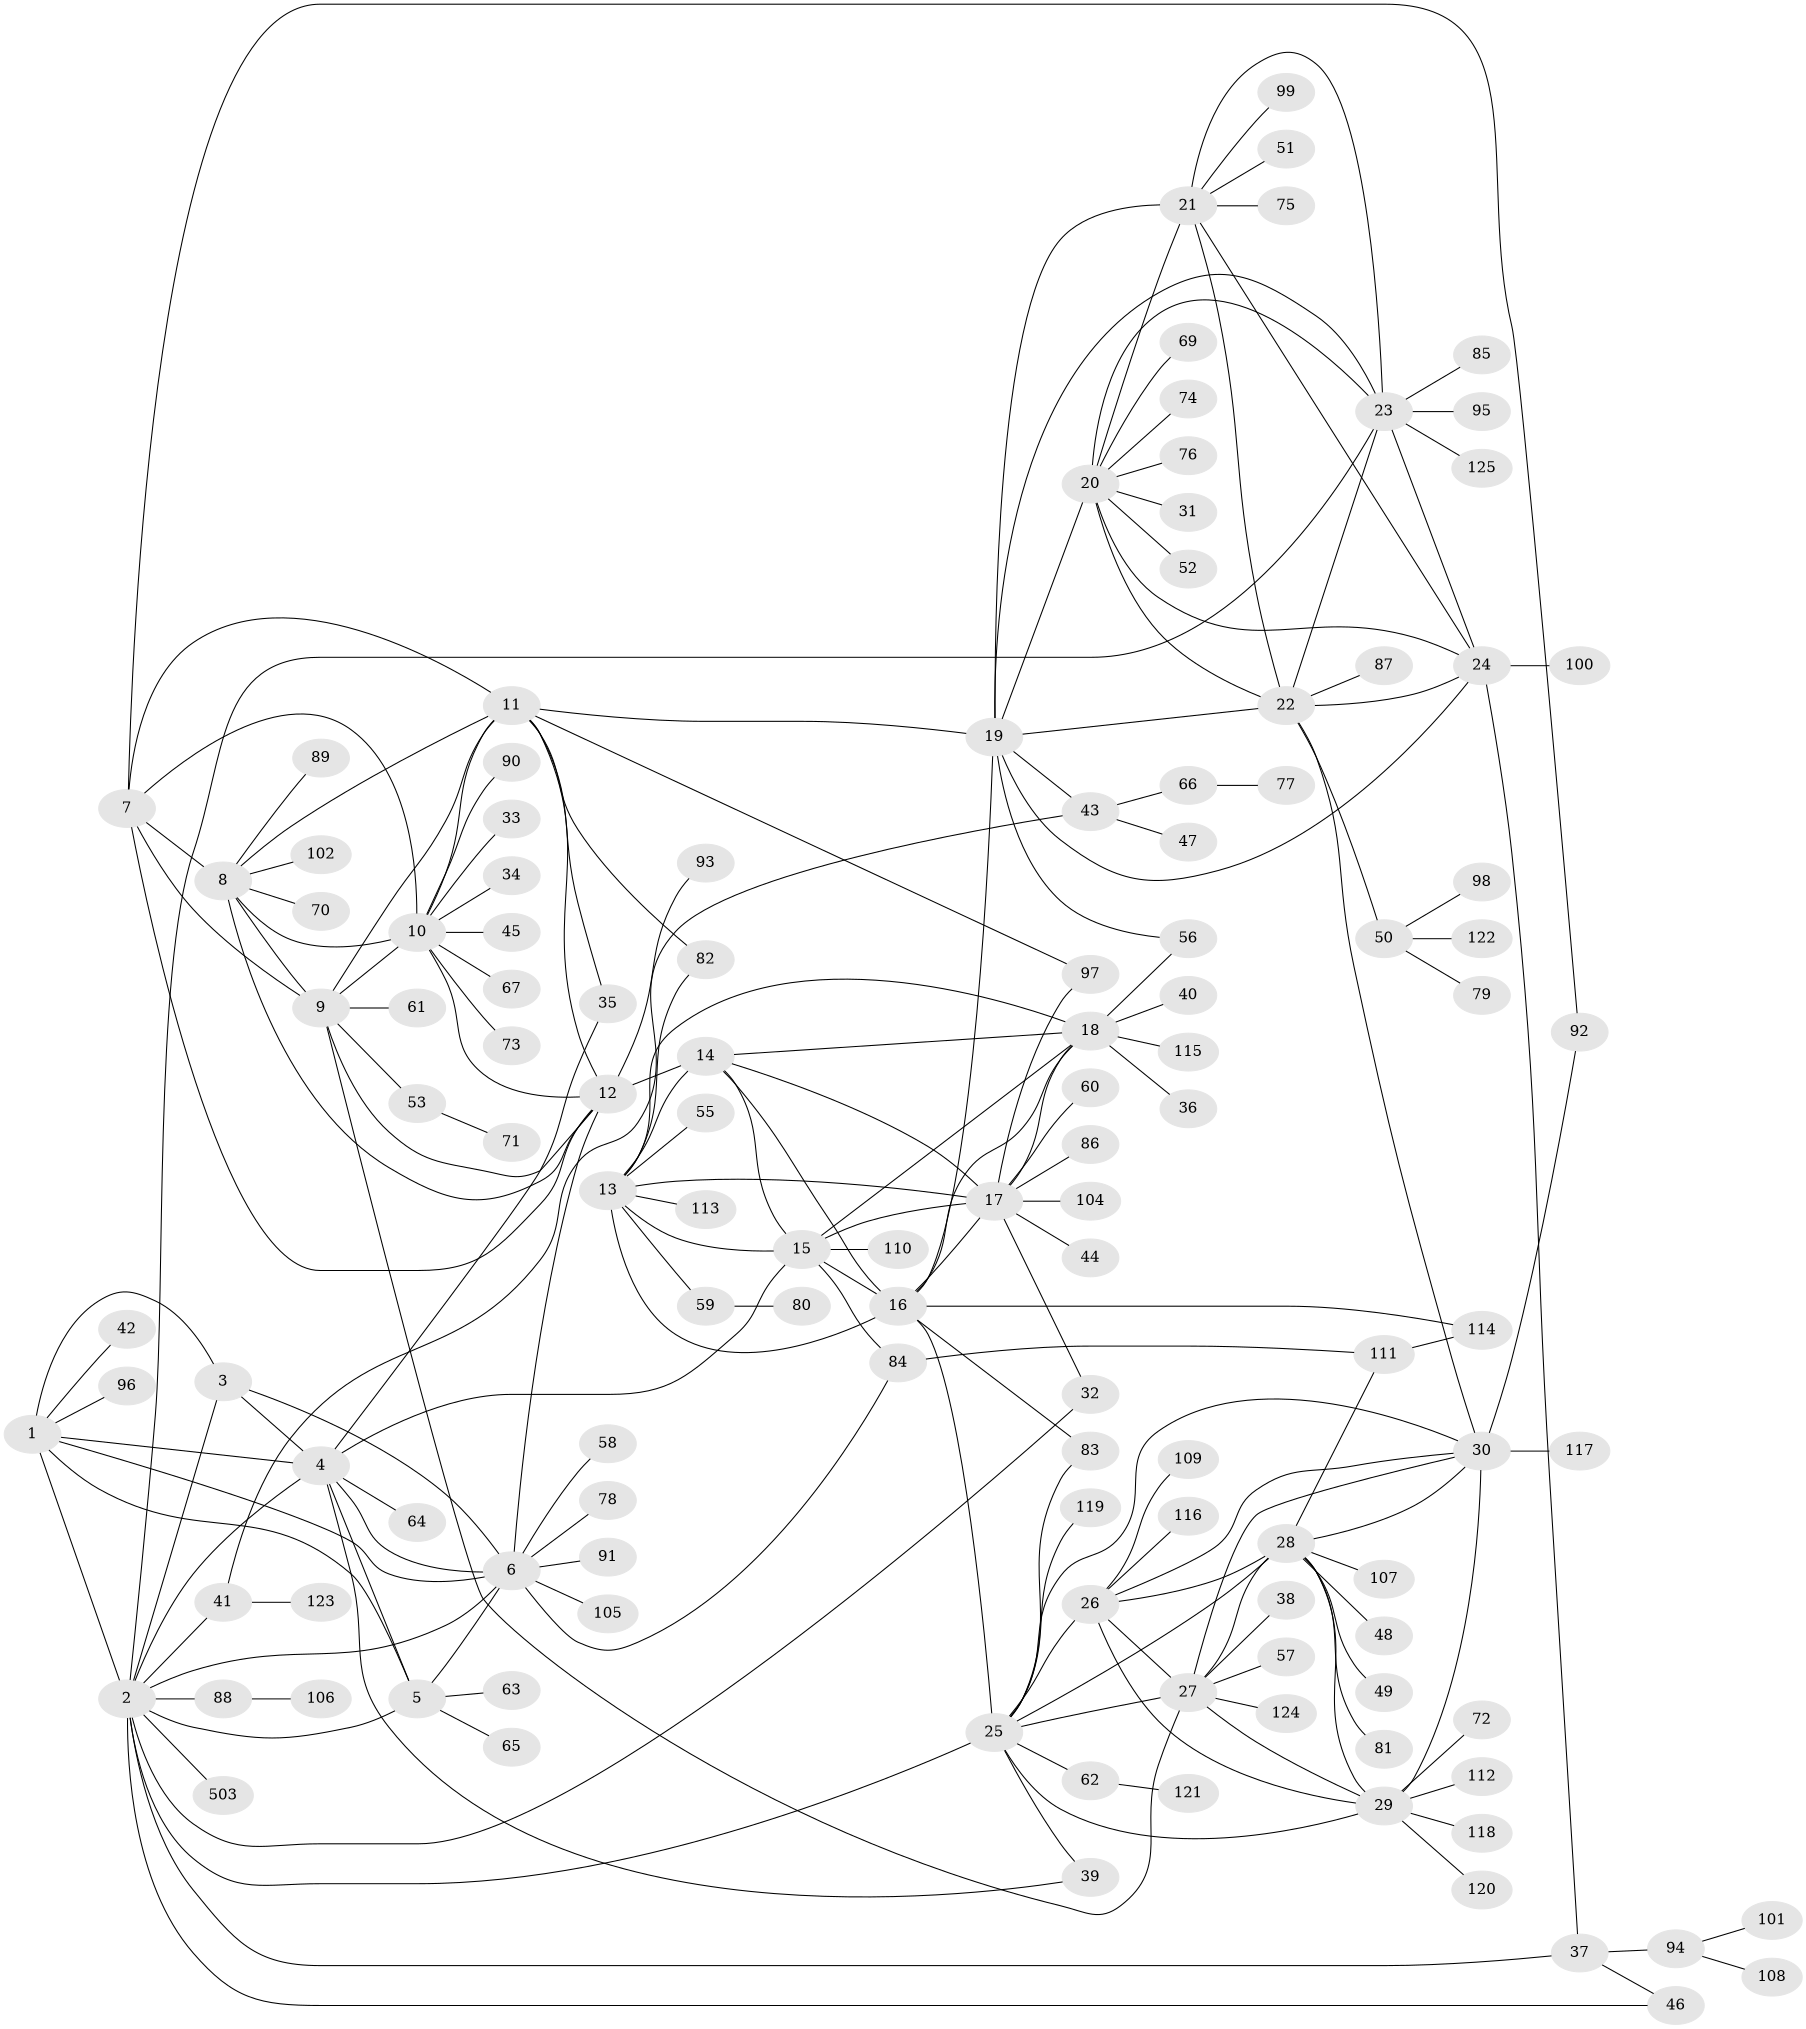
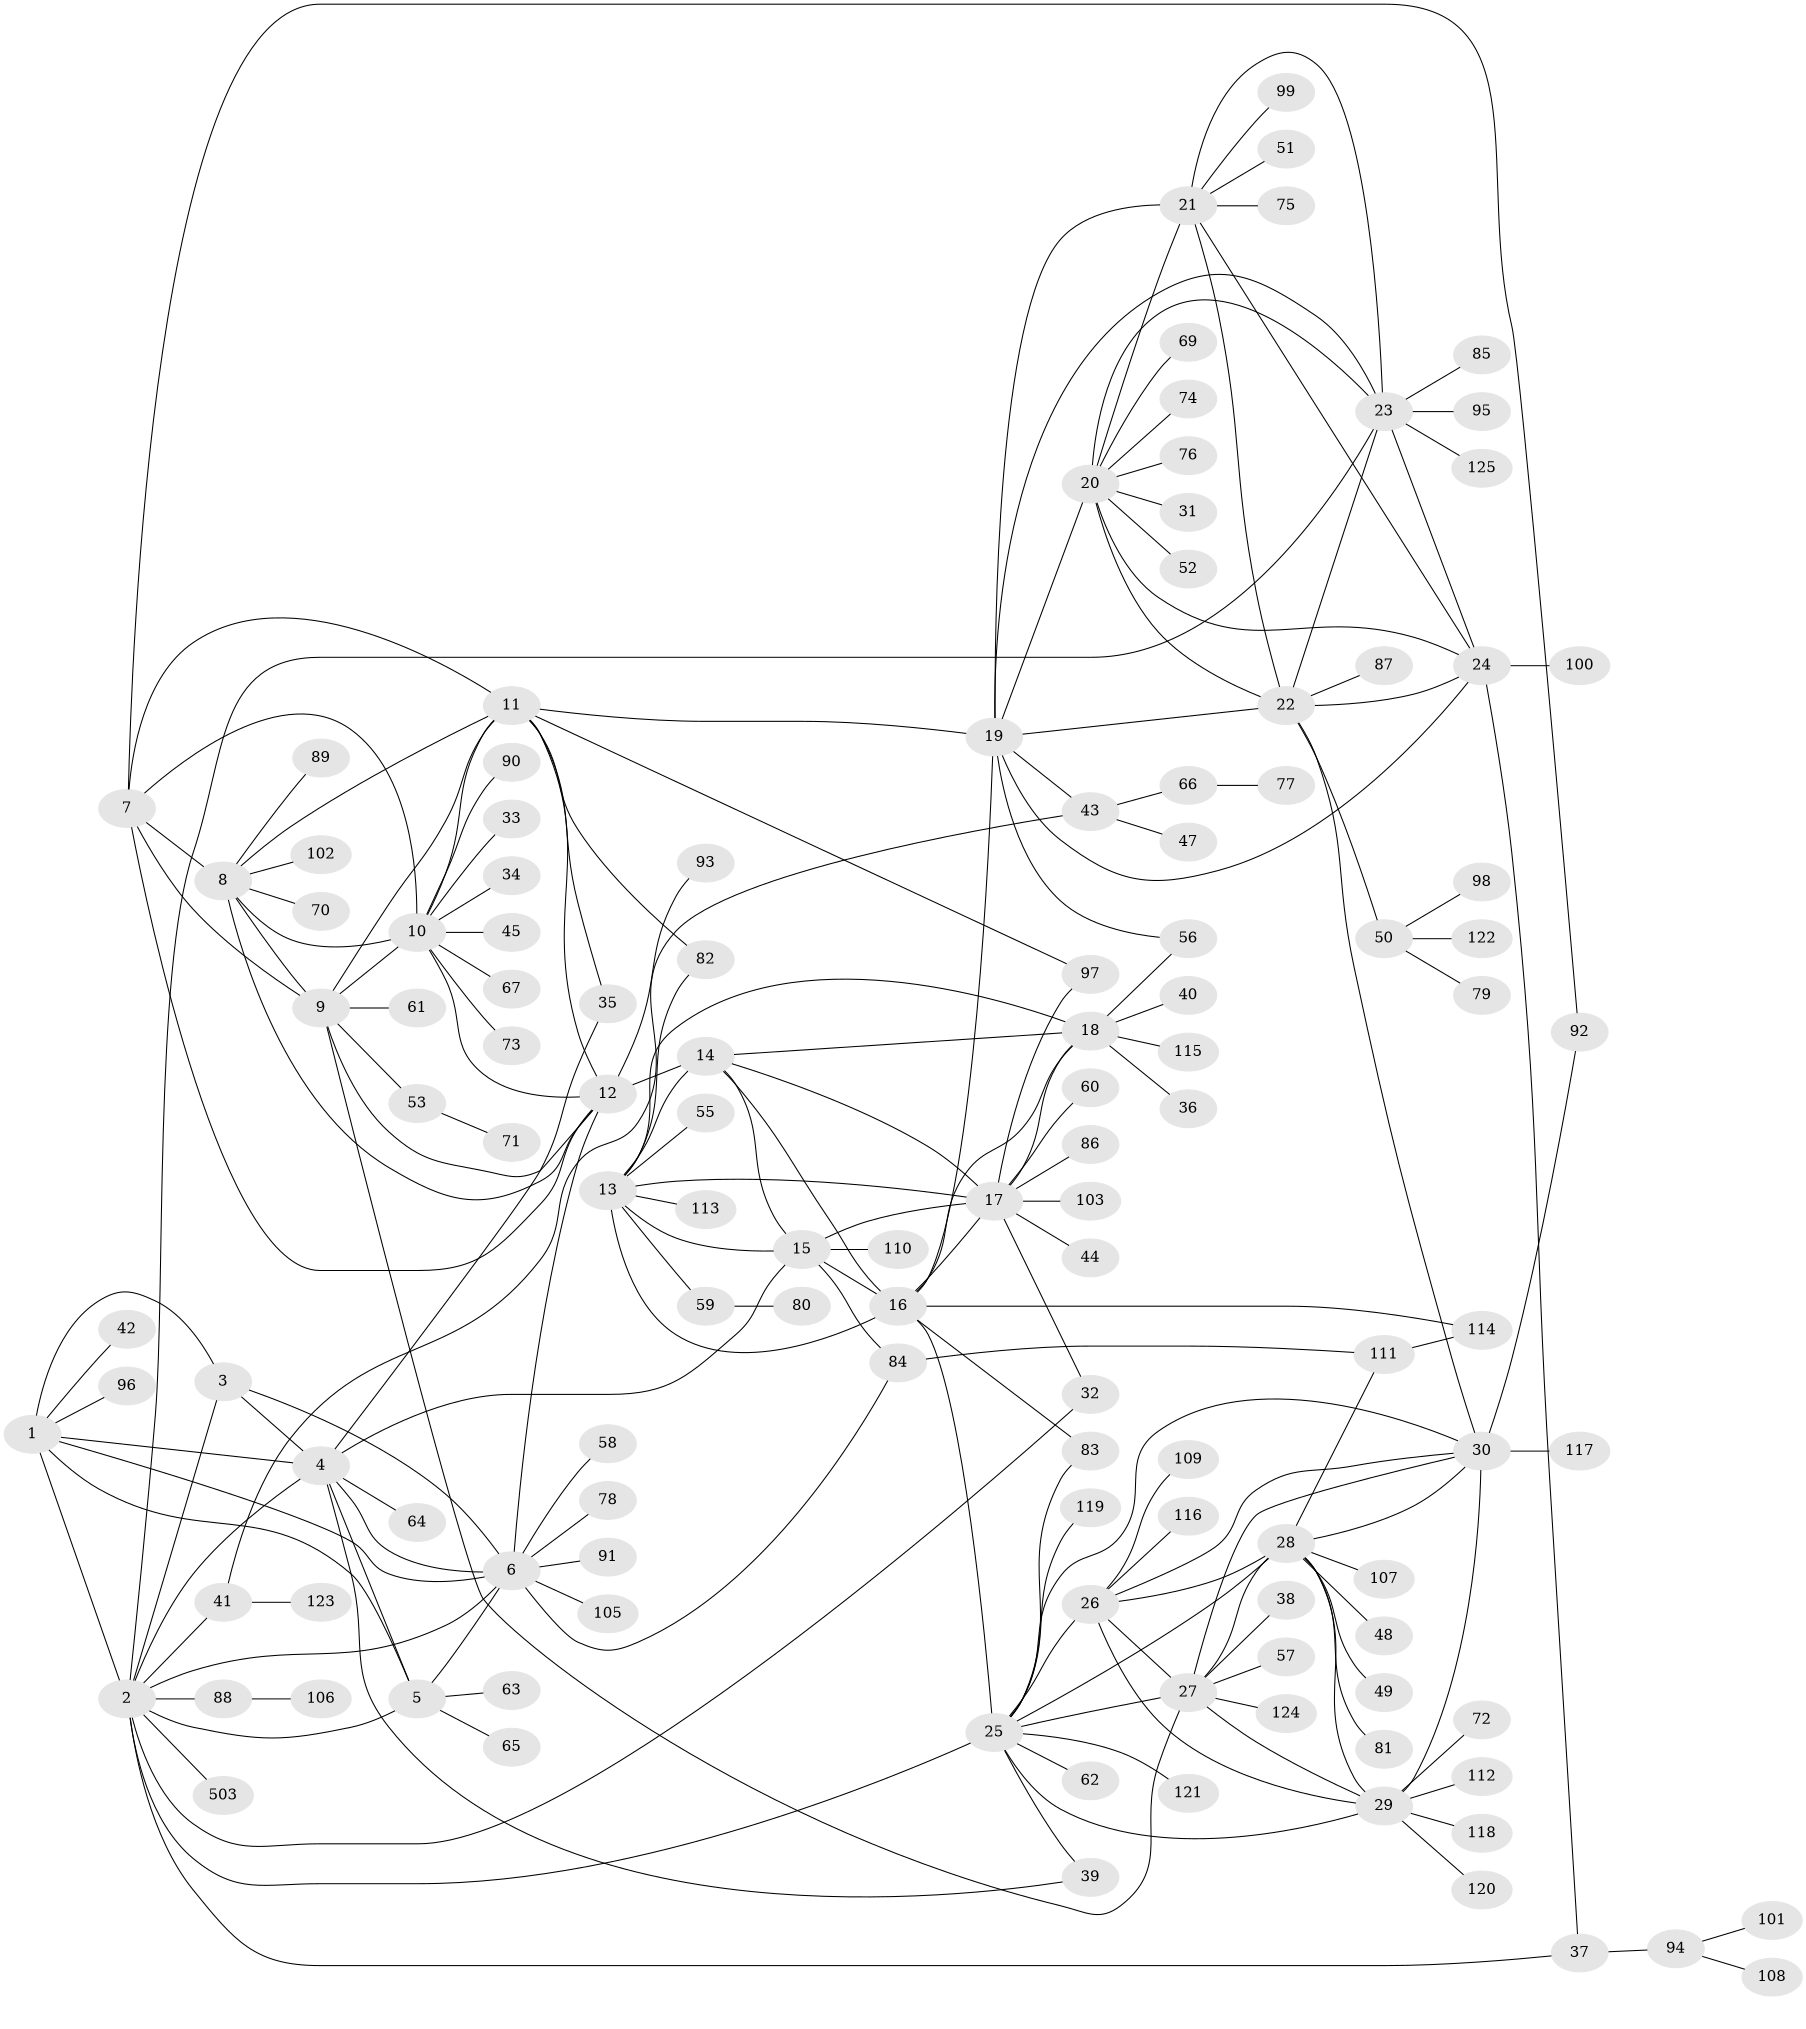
(946, 1140) -> none
(1091, 1201) -> (1091, 1201)
(1139, 1787) -> (1099, 1746)
(1676, 2005) -> none
